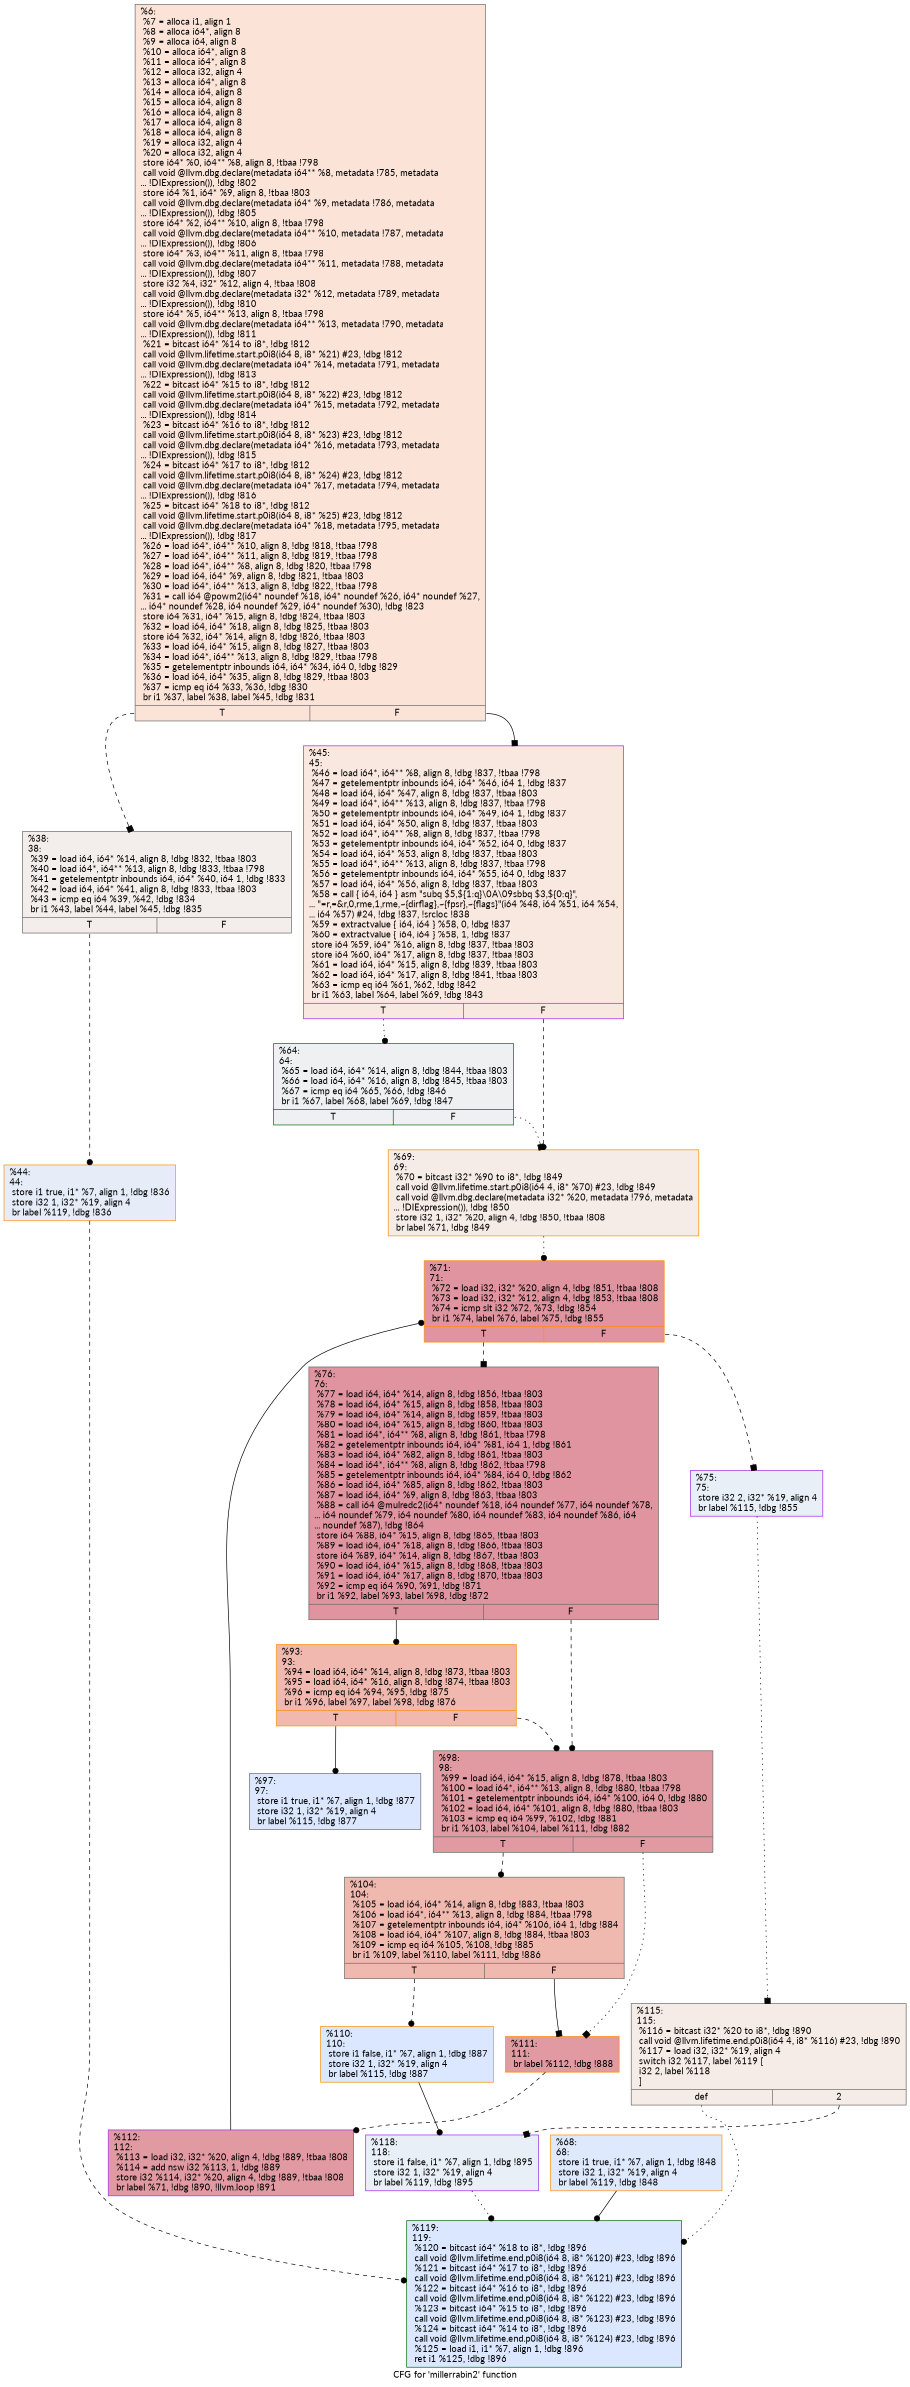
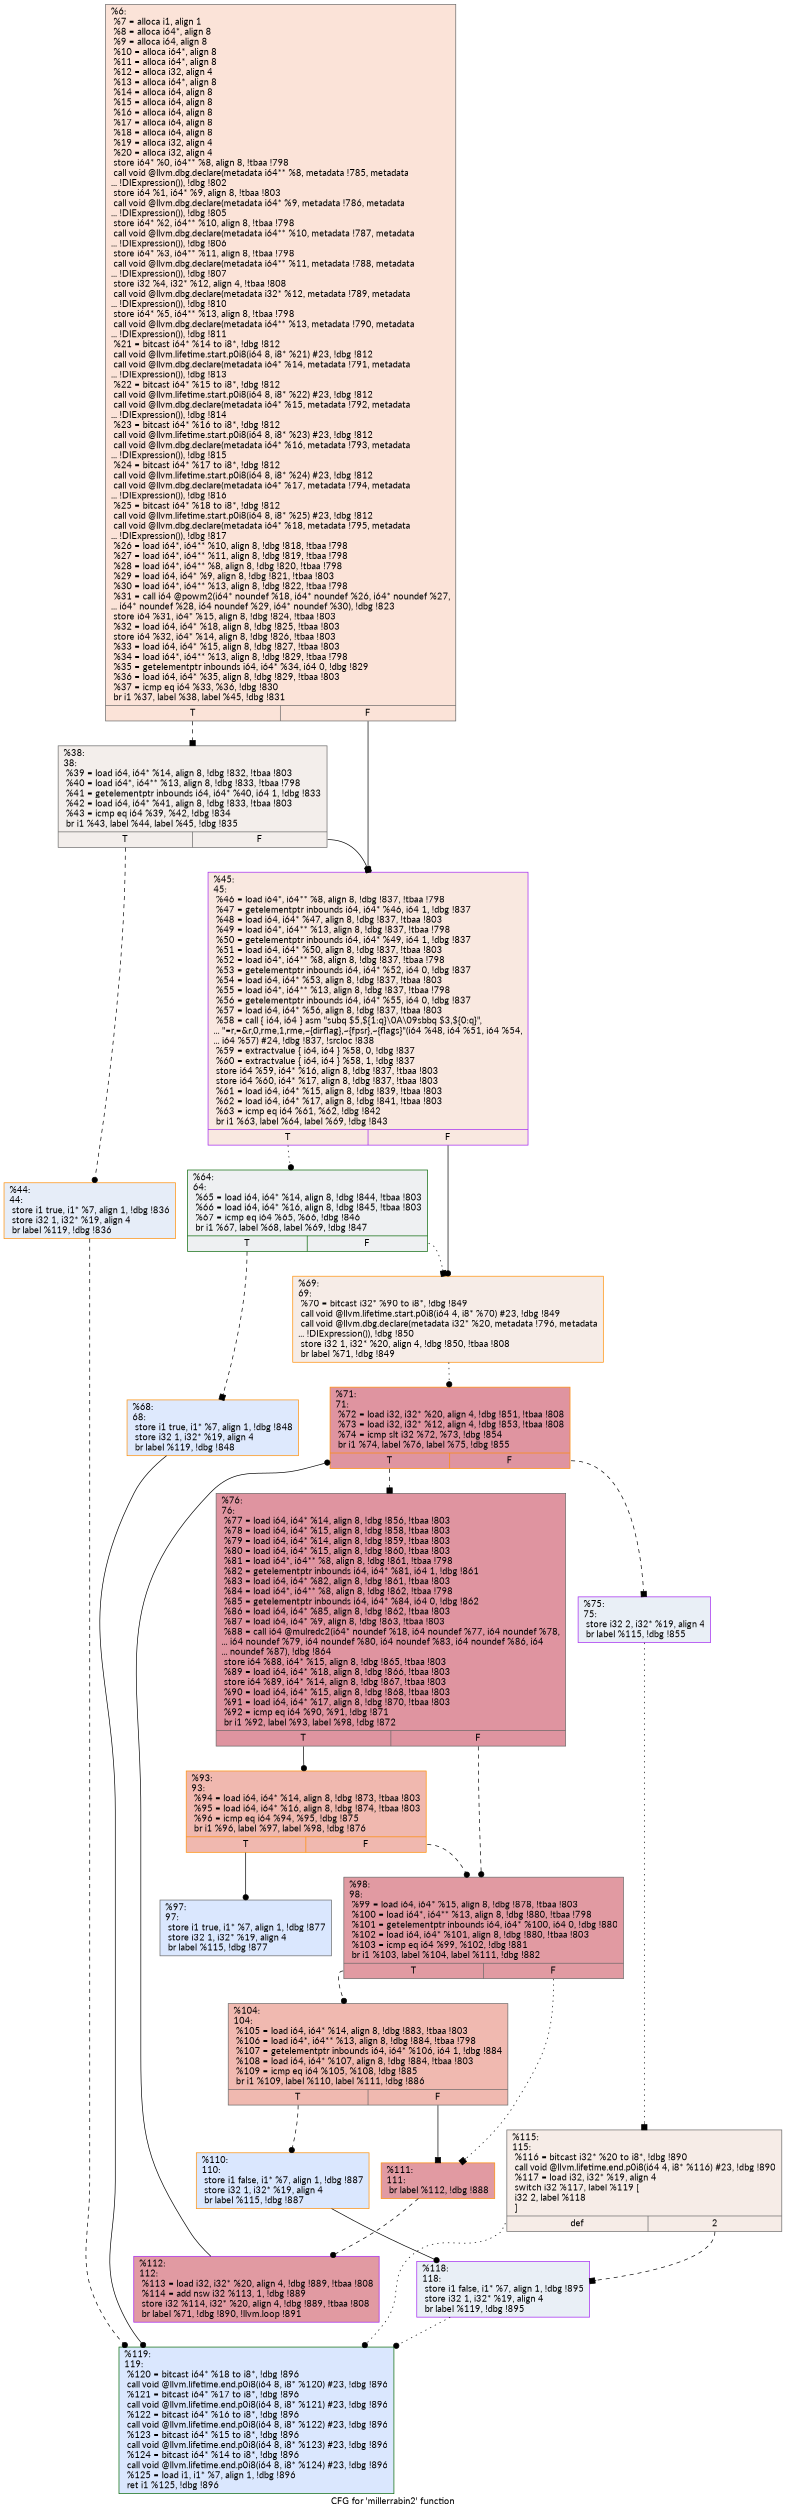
none -> (351, 847)
(543, 1082) -> (448, 1208)
none -> (240, 1323)
